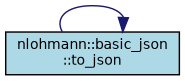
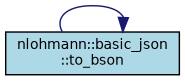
(93, 53) -> (93, 53)
